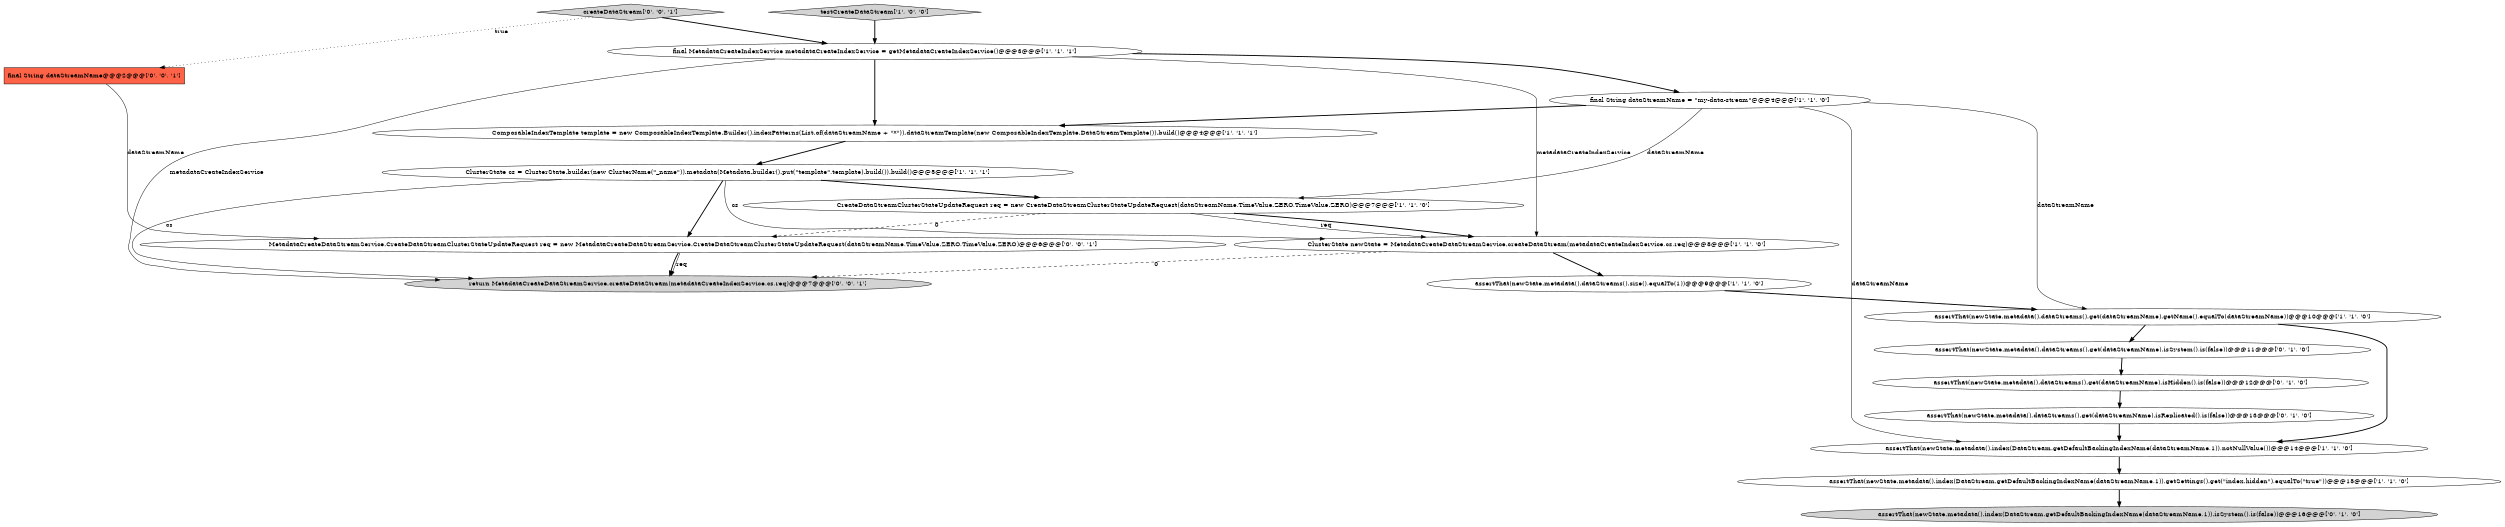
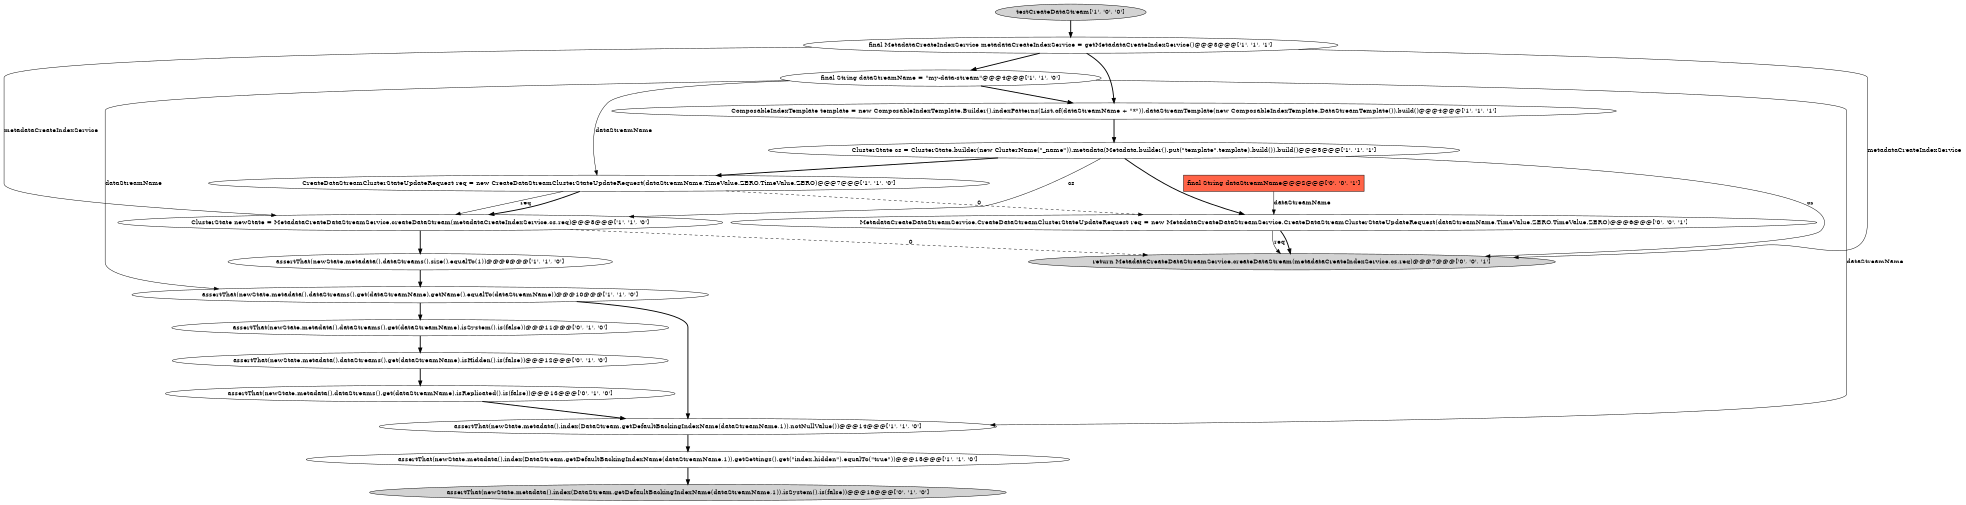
(631, 12) -> none
(875, 12) -> (1071, 12)
